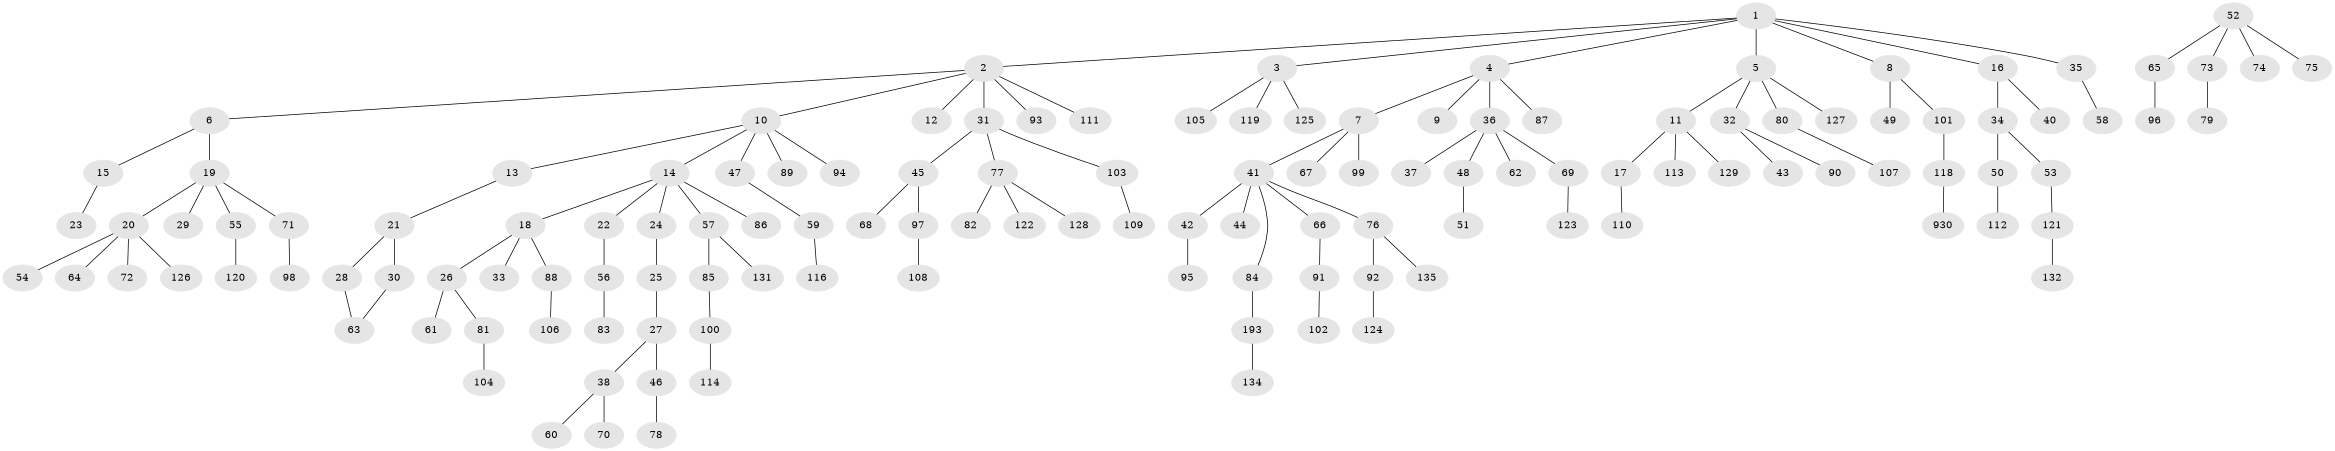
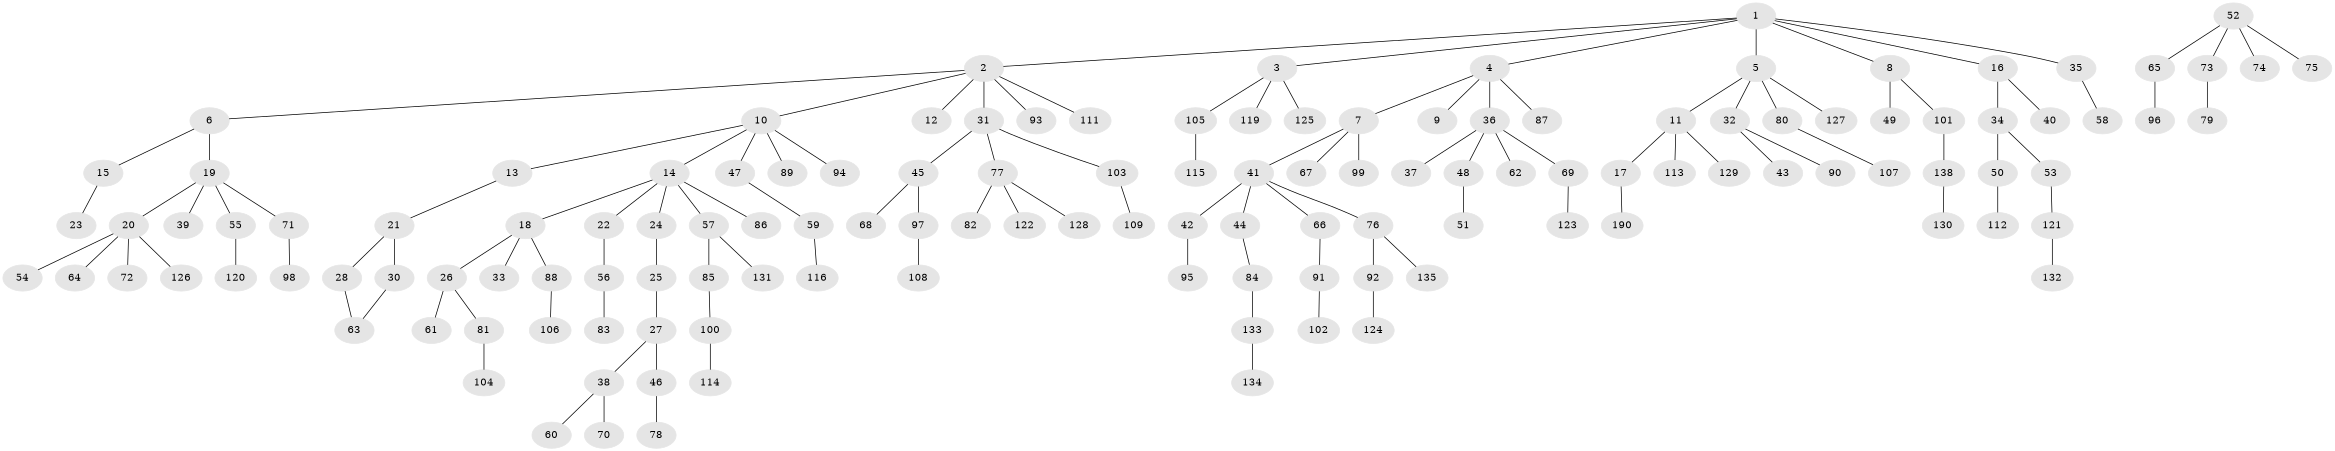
none -> (1196, 173)
(1944, 173) -> (1944, 173)
(183, 226) -> (183, 226)
(1268, 226) -> (1246, 252)
(1622, 226) -> (1622, 226)
(1943, 226) -> (1943, 226)
(1253, 330) -> (1253, 330)
